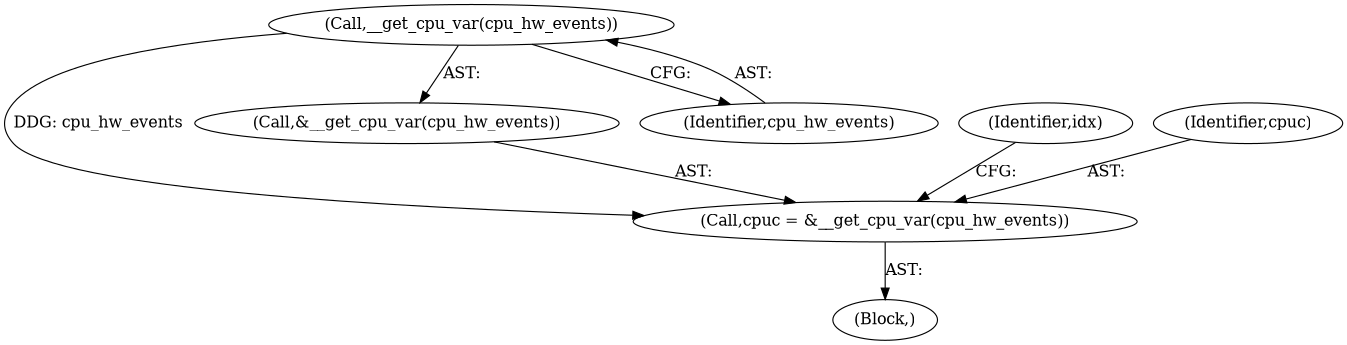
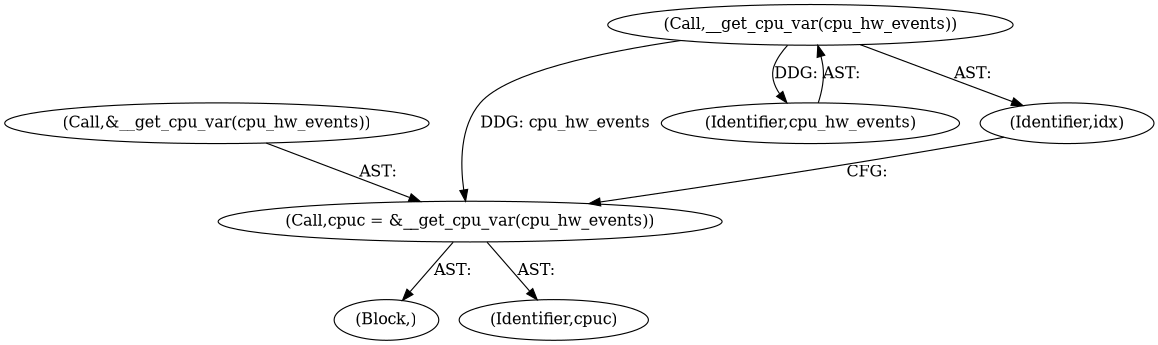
(442, 69) -> (936, 73)
(673, 74) -> (799, 74)
(1079, 169) -> (508, 267)
